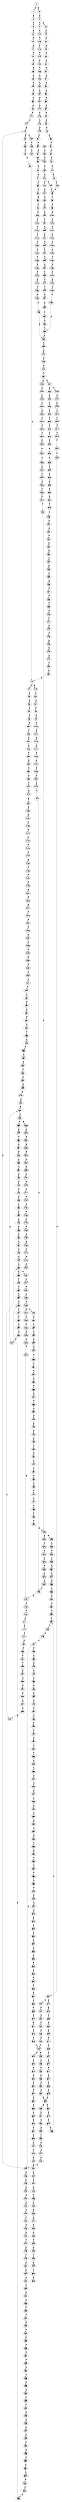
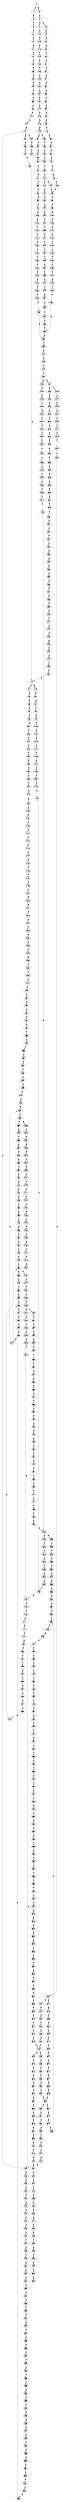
none -> (44, 139)
